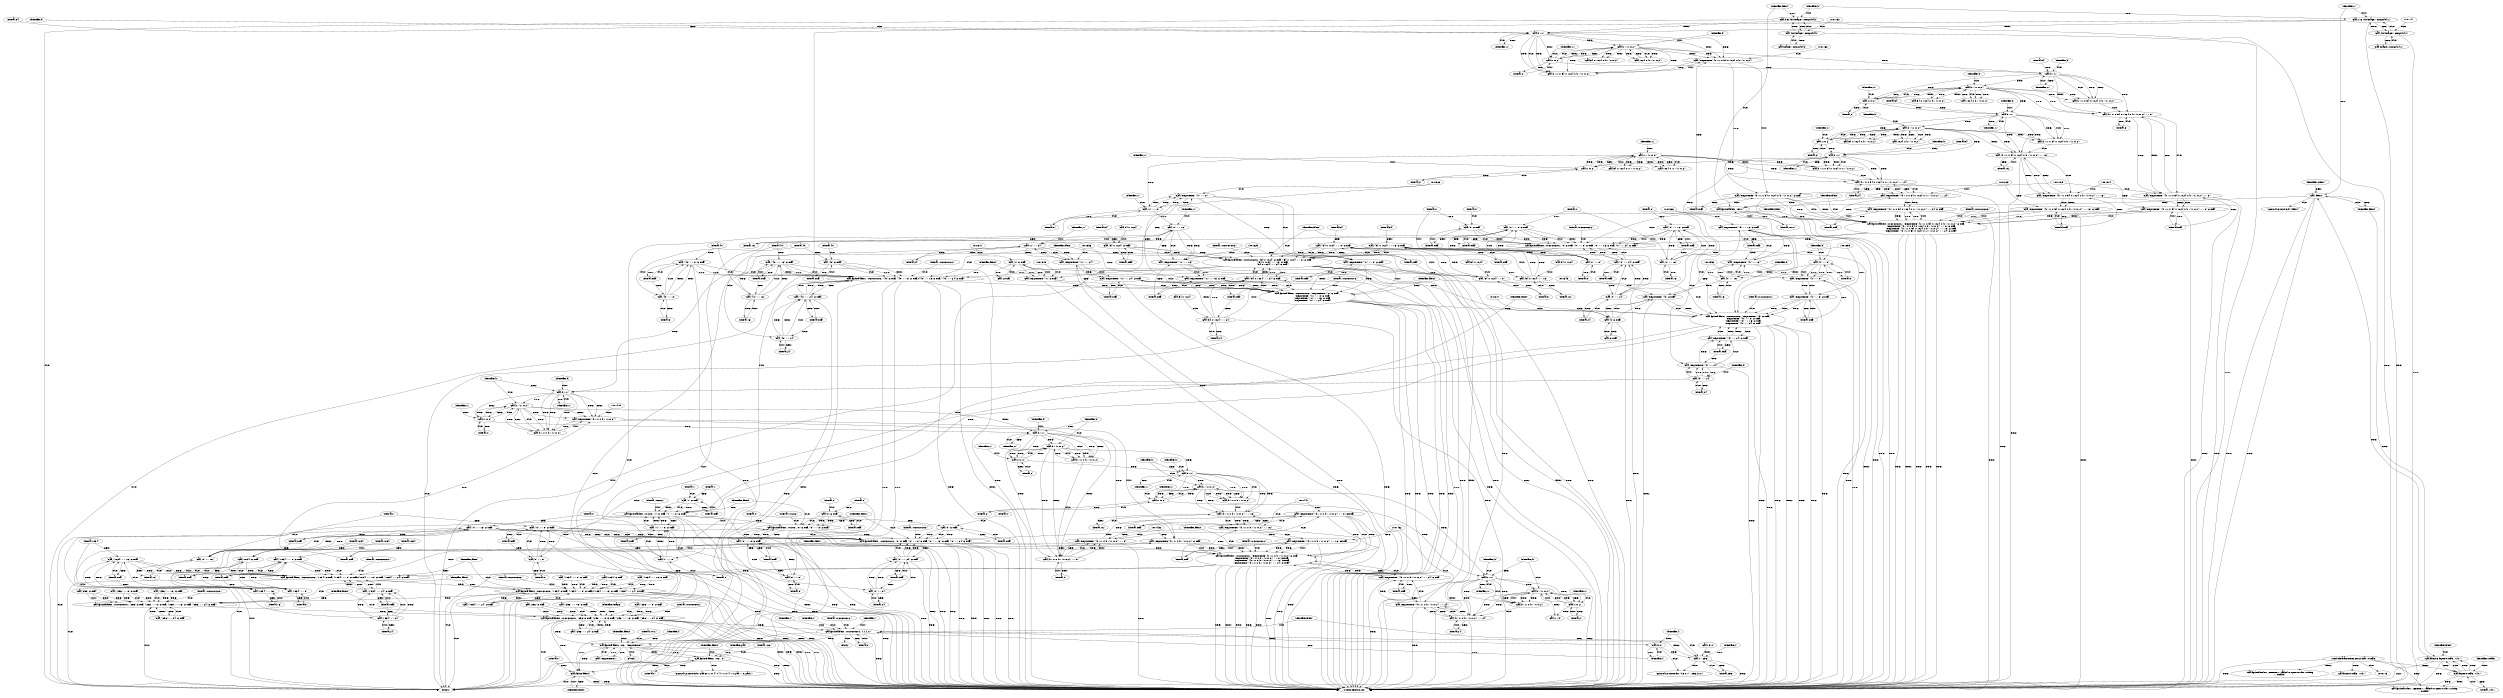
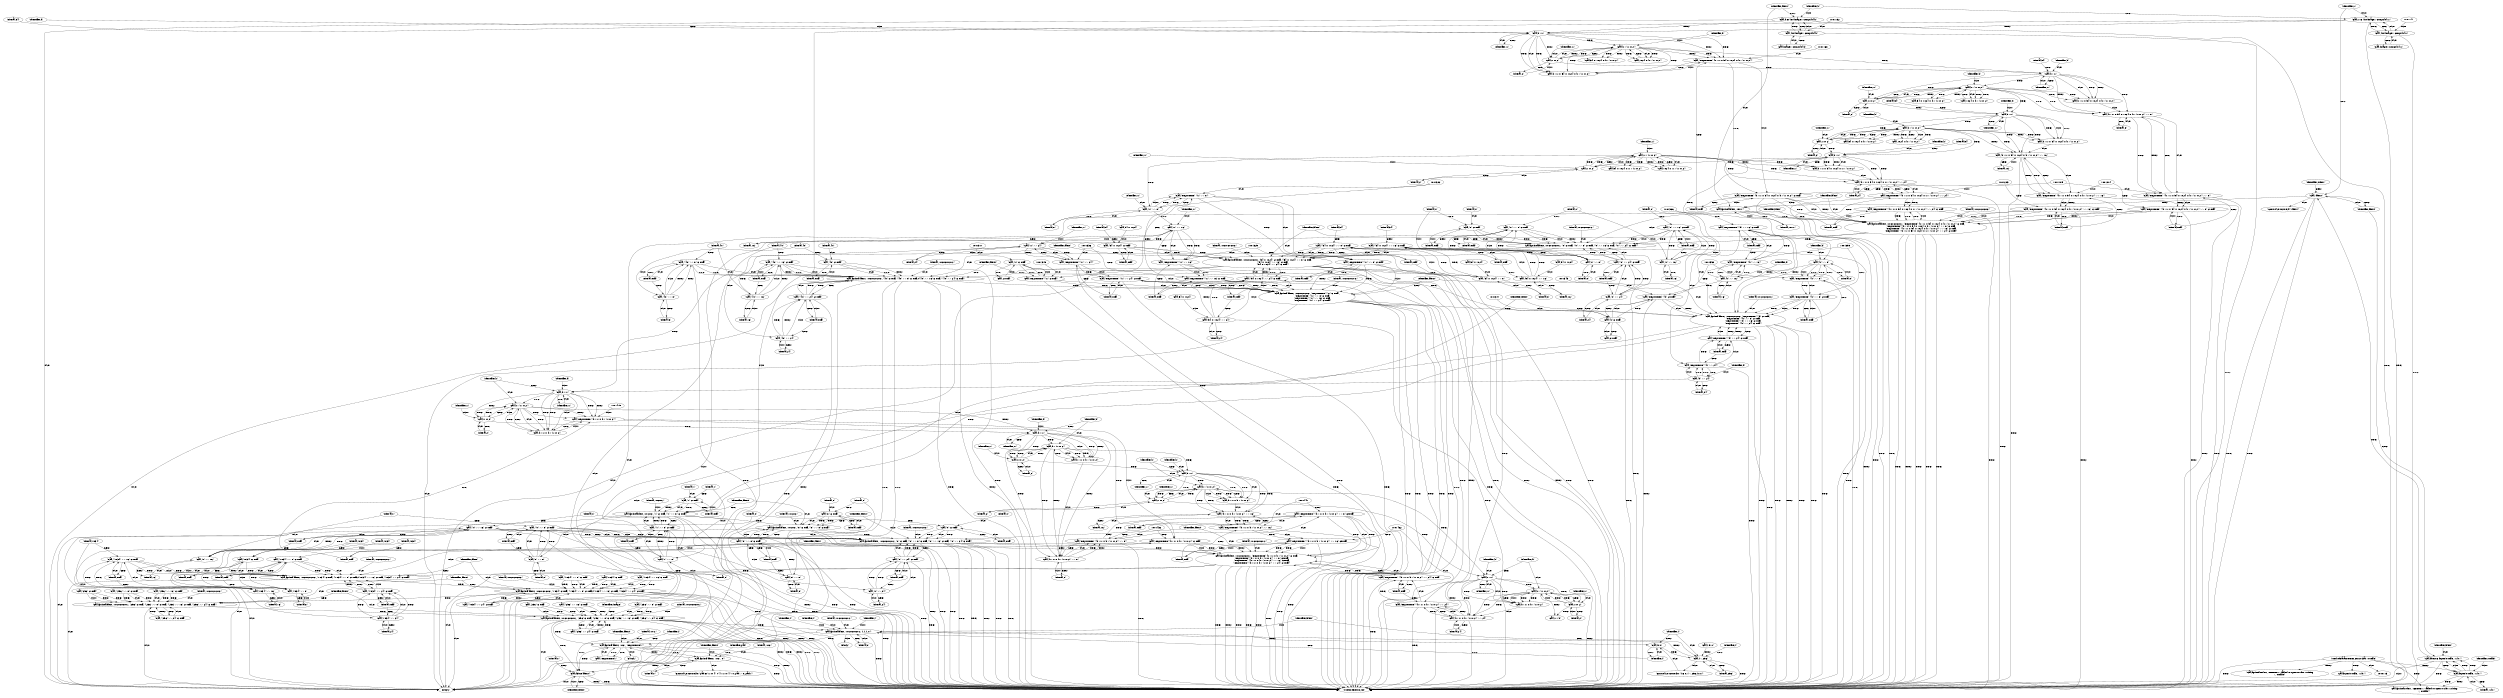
(1670, 657) -> (1671, 659)
